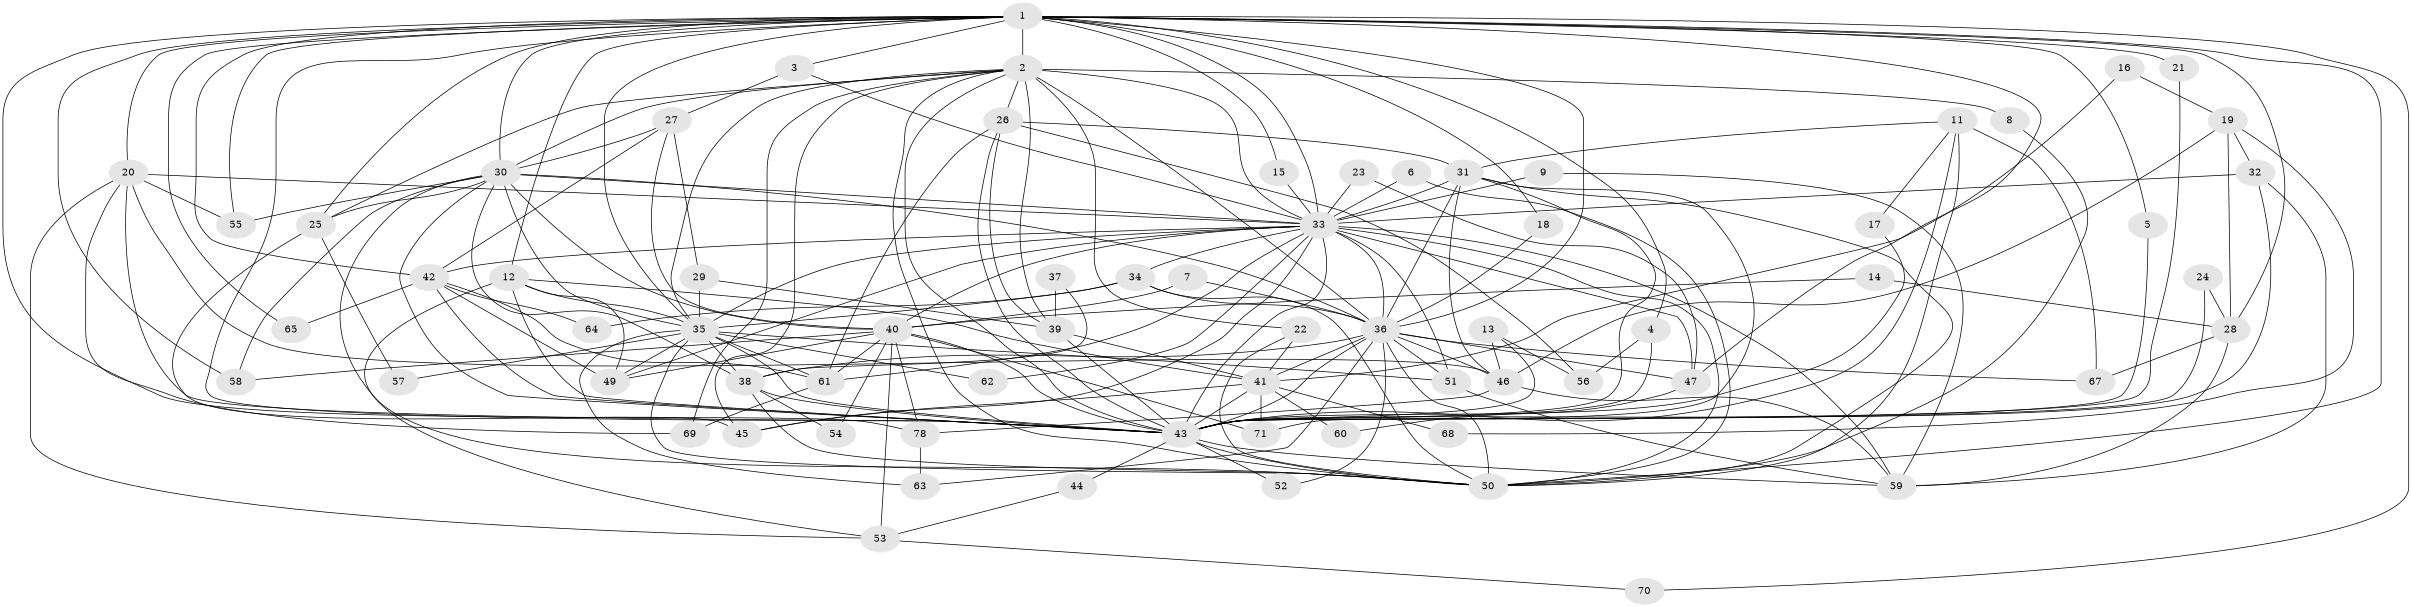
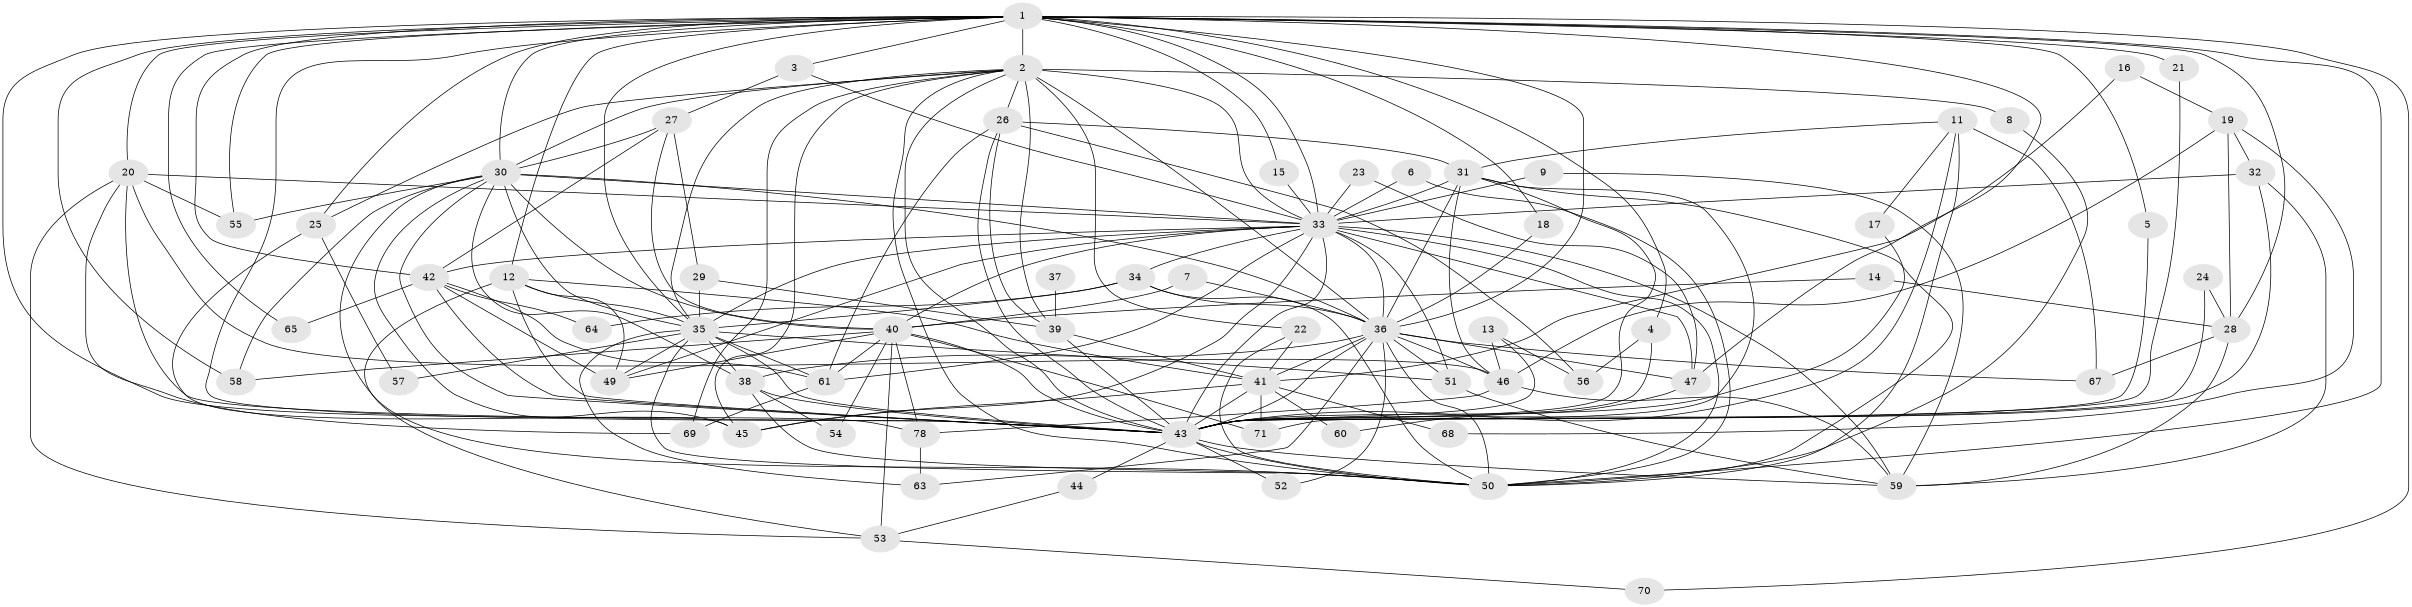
(428, 196) -> (446, 389)
(954, 362) -> none
(988, 382) -> none
